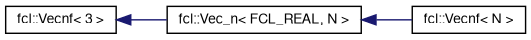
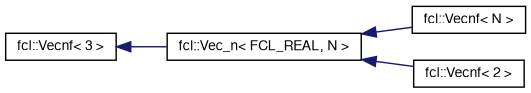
none -> (469, 74)
